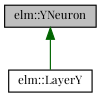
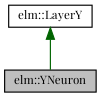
(50, 55) -> (50, 55)
